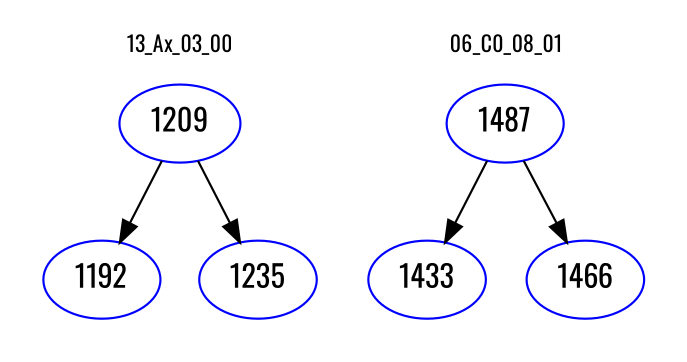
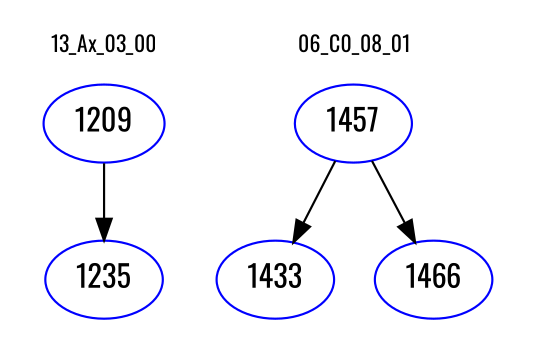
(505, 124) -> (353, 124)
(102, 280) -> none
